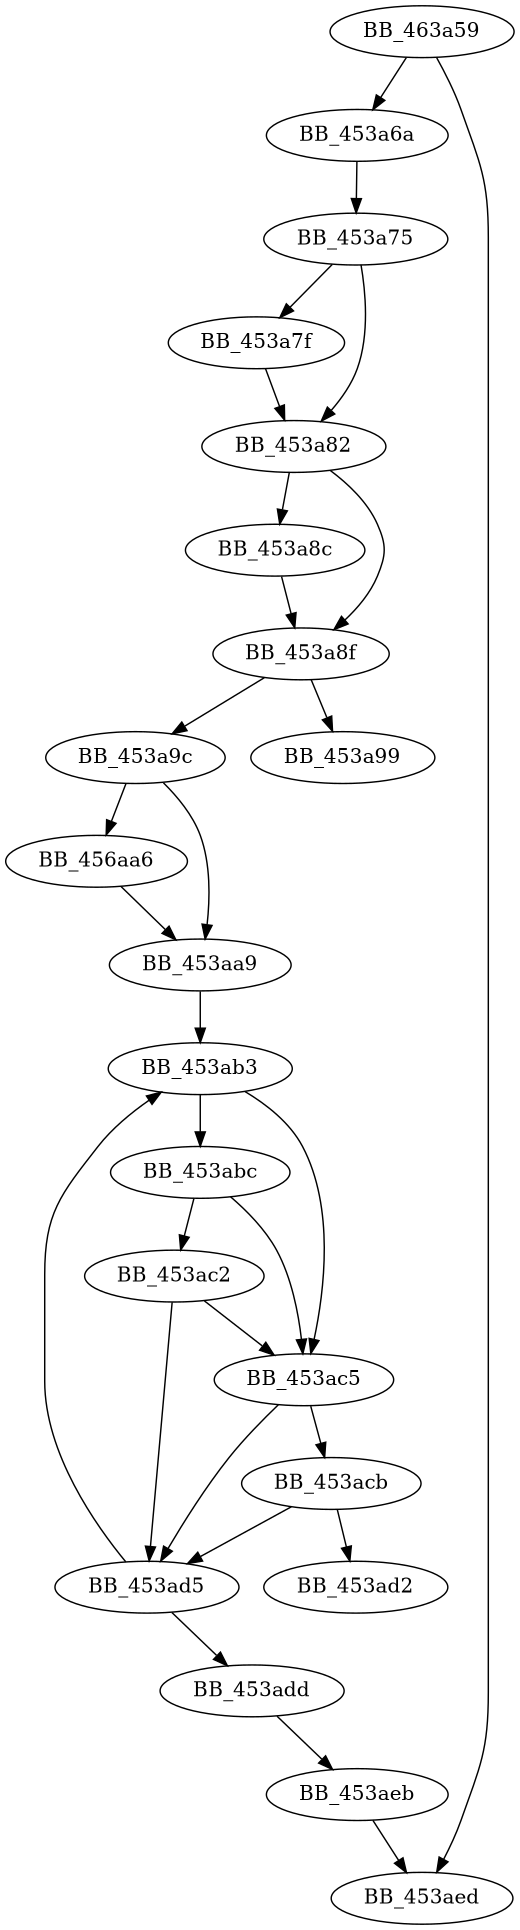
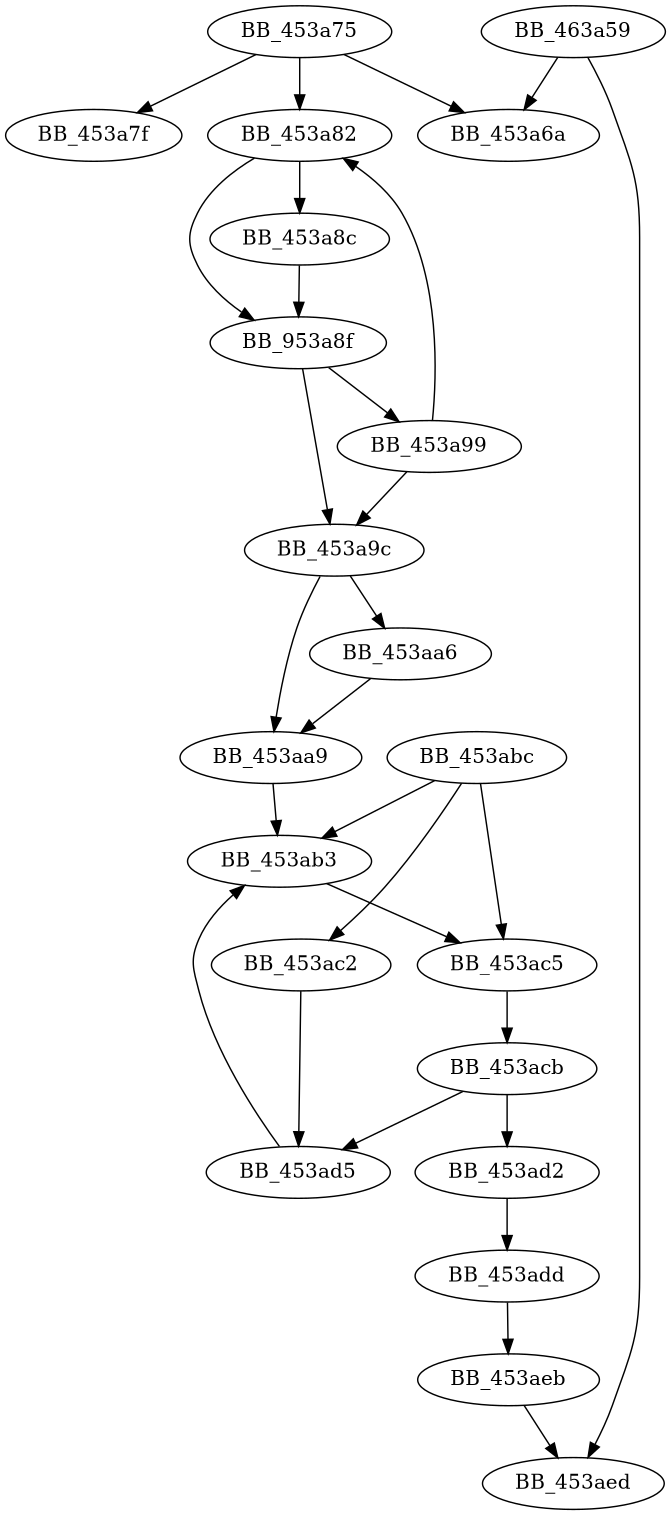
(357, 180) -> (398, 80)
(273, 388) -> (427, 281)
none -> (387, 493)
(301, 654) -> (298, 343)
(97, 861) -> (401, 654)
(200, 1113) -> (385, 806)
(233, 1323) -> none
(218, 1472) -> none
(194, 1634) -> (507, 1217)
